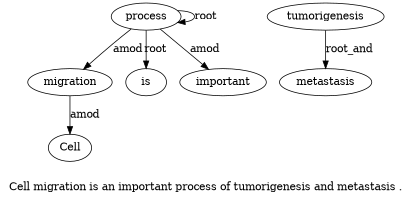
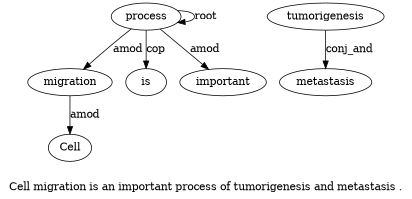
(156, 49) -> (156, 49)
(349, 49) -> (349, 49)
